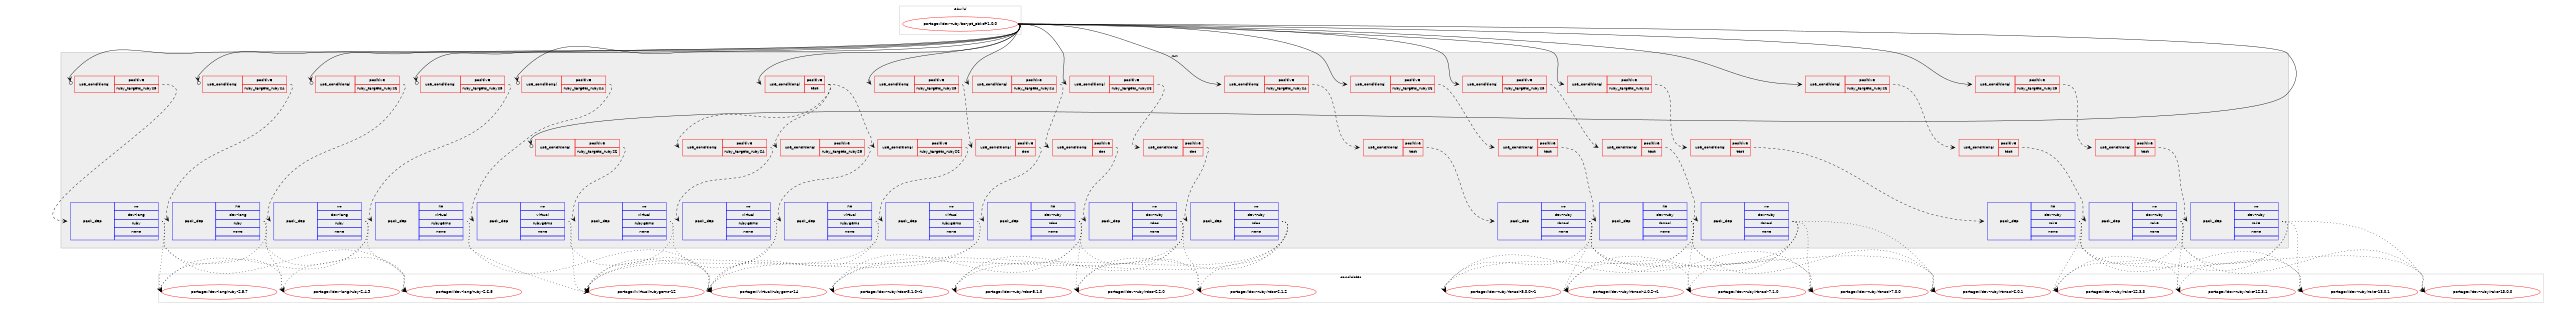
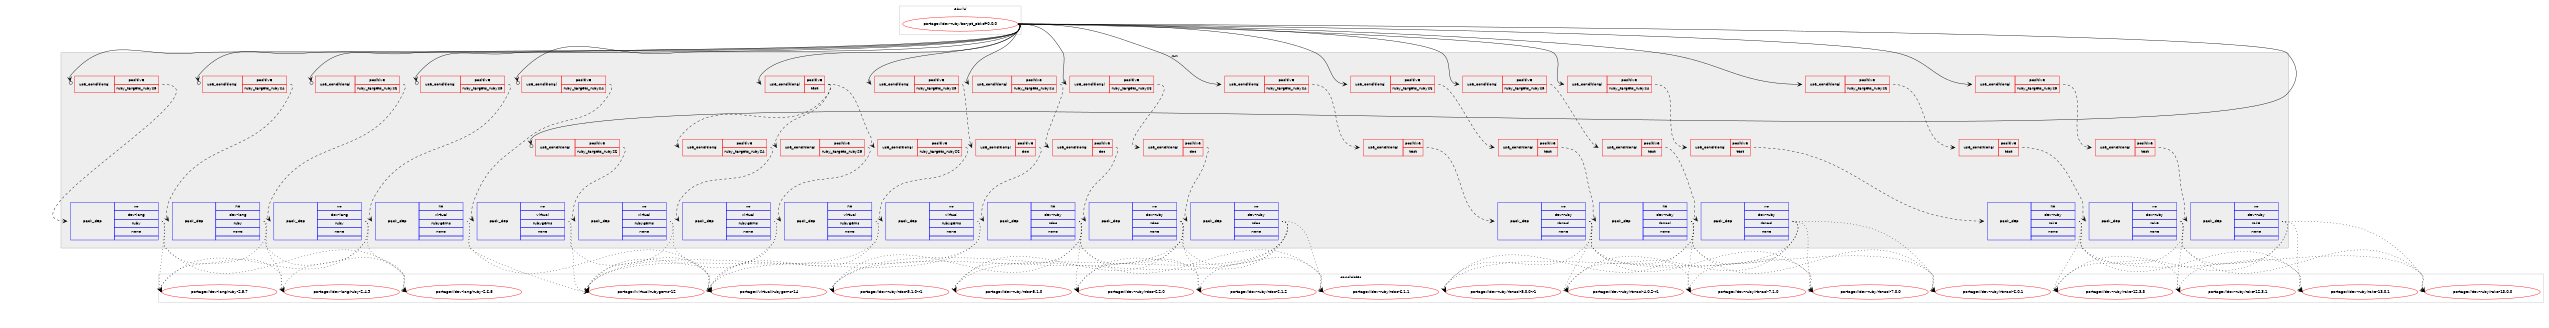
(960, 24) -> (960, 24)
none -> (1381, 292)
